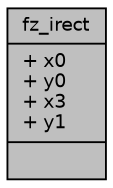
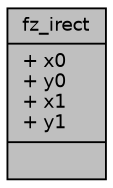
(45, 102) -> (45, 102)
